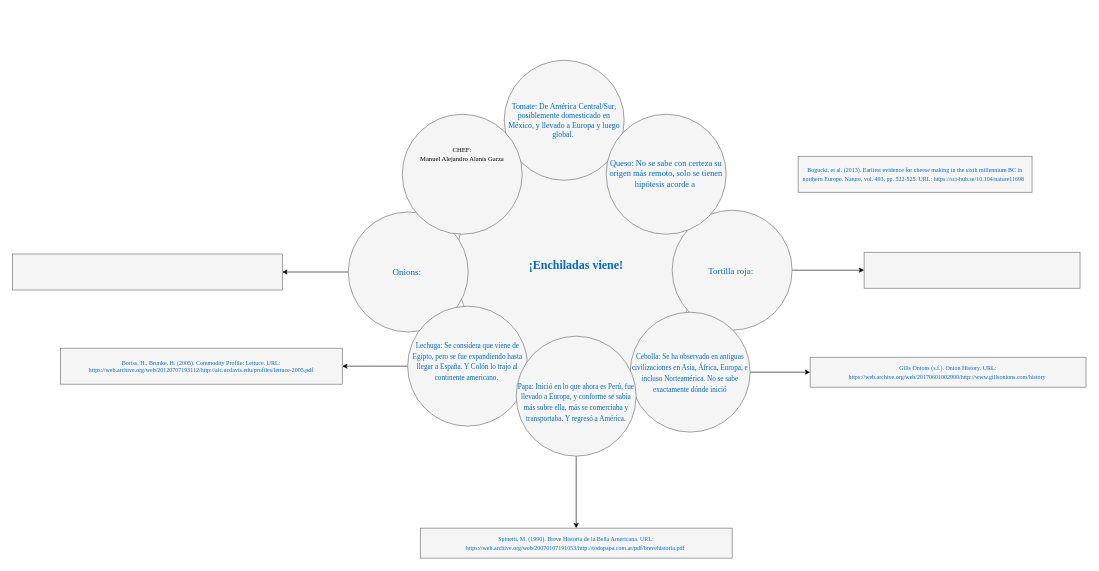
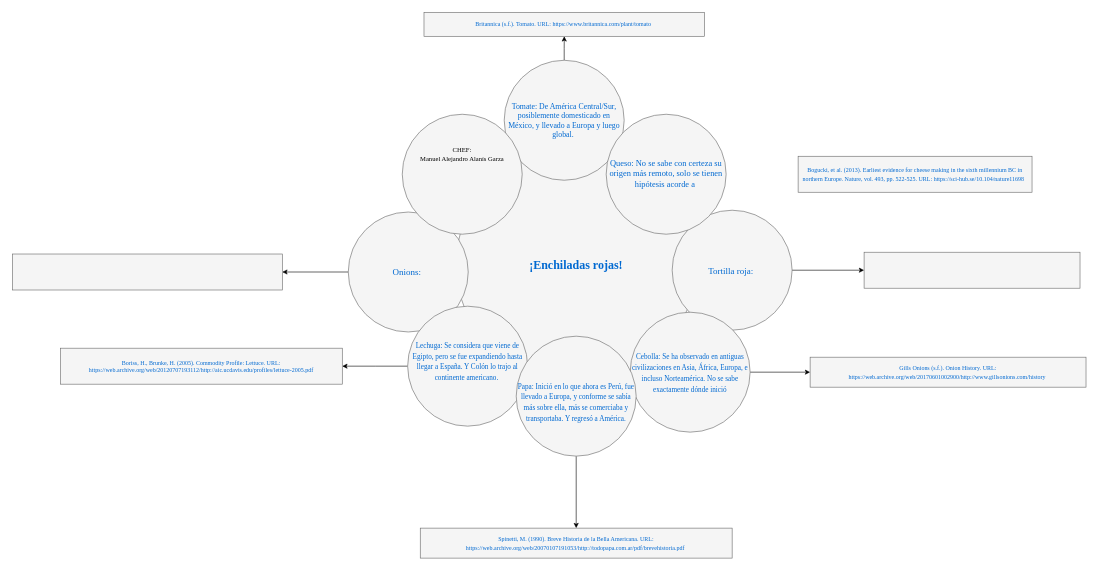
none -> (564, 24)
none -> (564, 41)
(576, 264) -> (576, 264)
